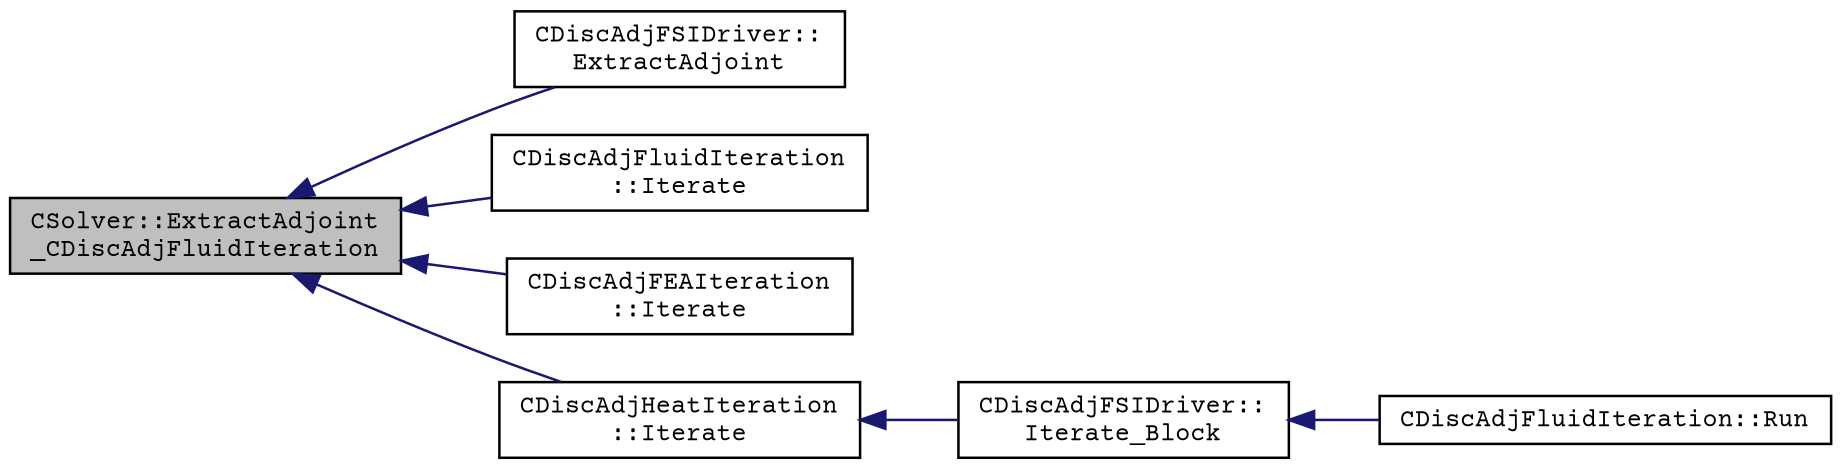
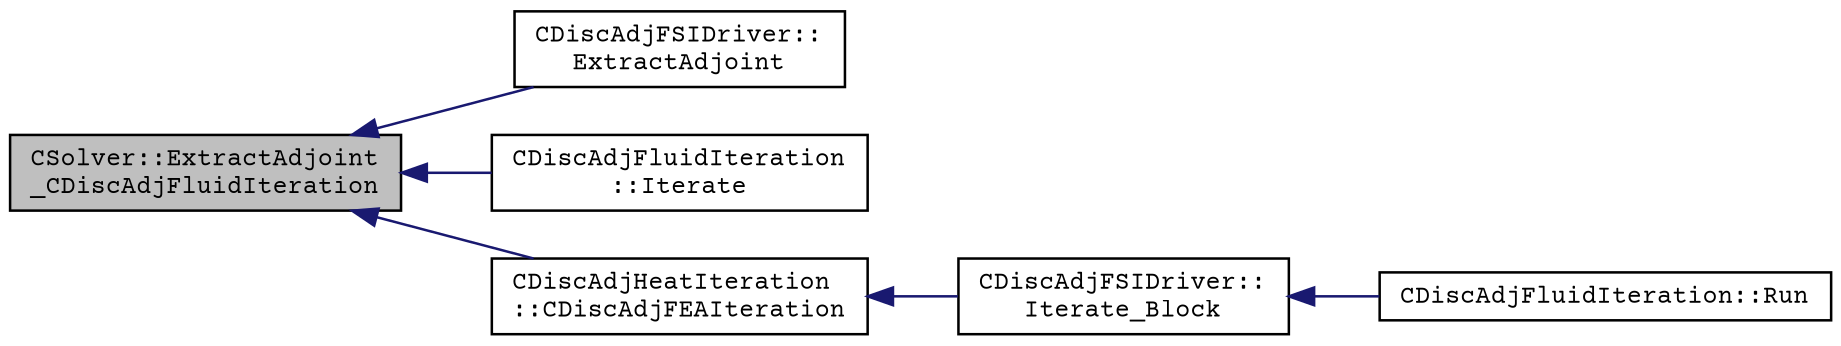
(680, 296) -> none
(680, 420) -> (680, 296)
